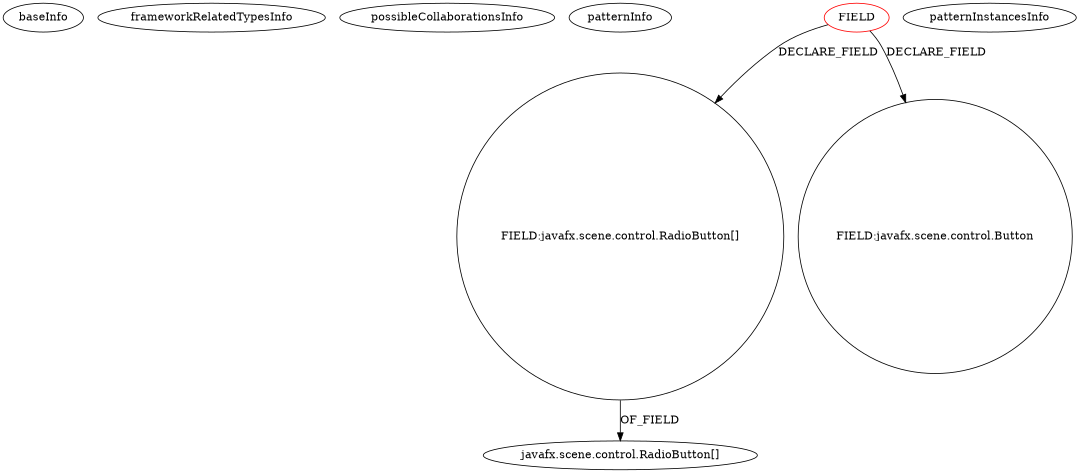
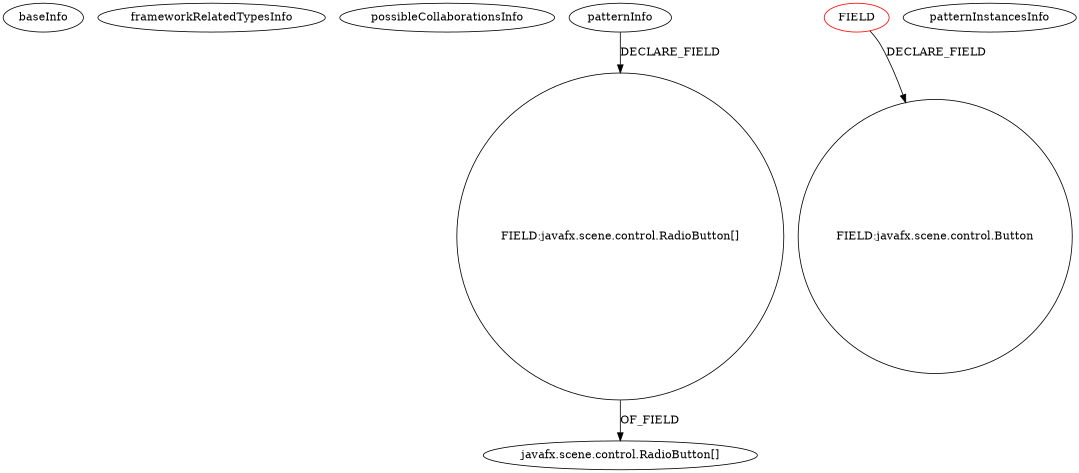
(769, 53) -> (620, 48)
